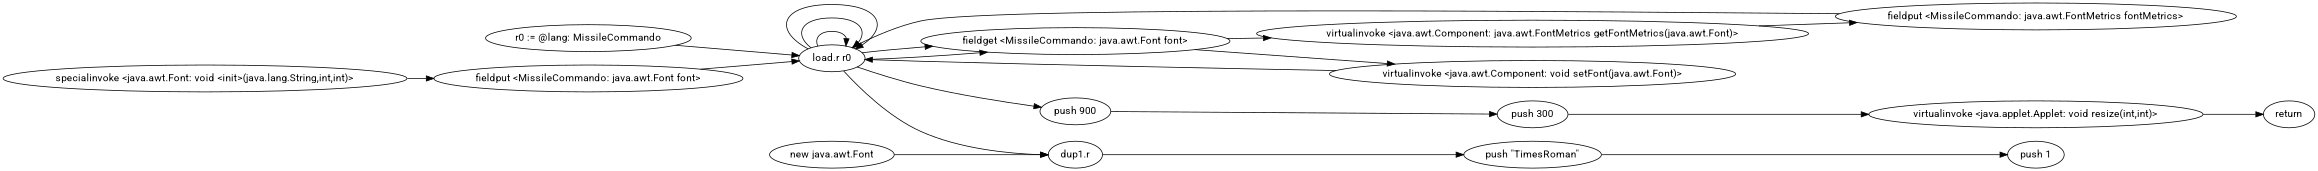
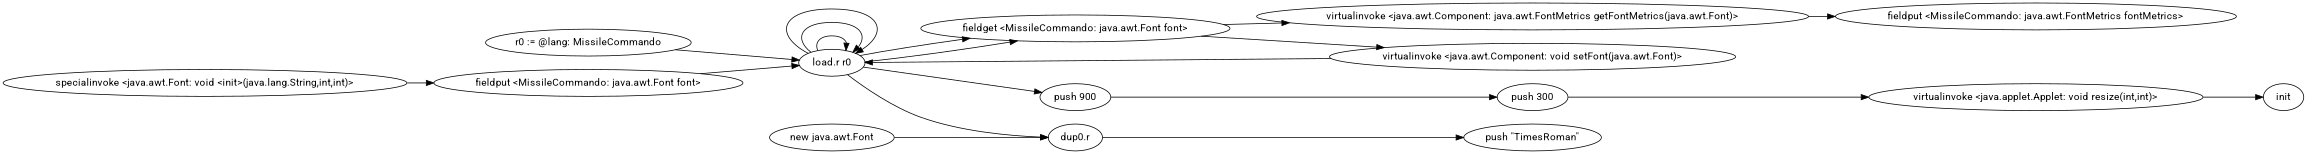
(1347, 11) -> none
(2289, 114) -> (2284, 97)
(1075, 155) -> (1075, 137)
(2036, 155) -> none
